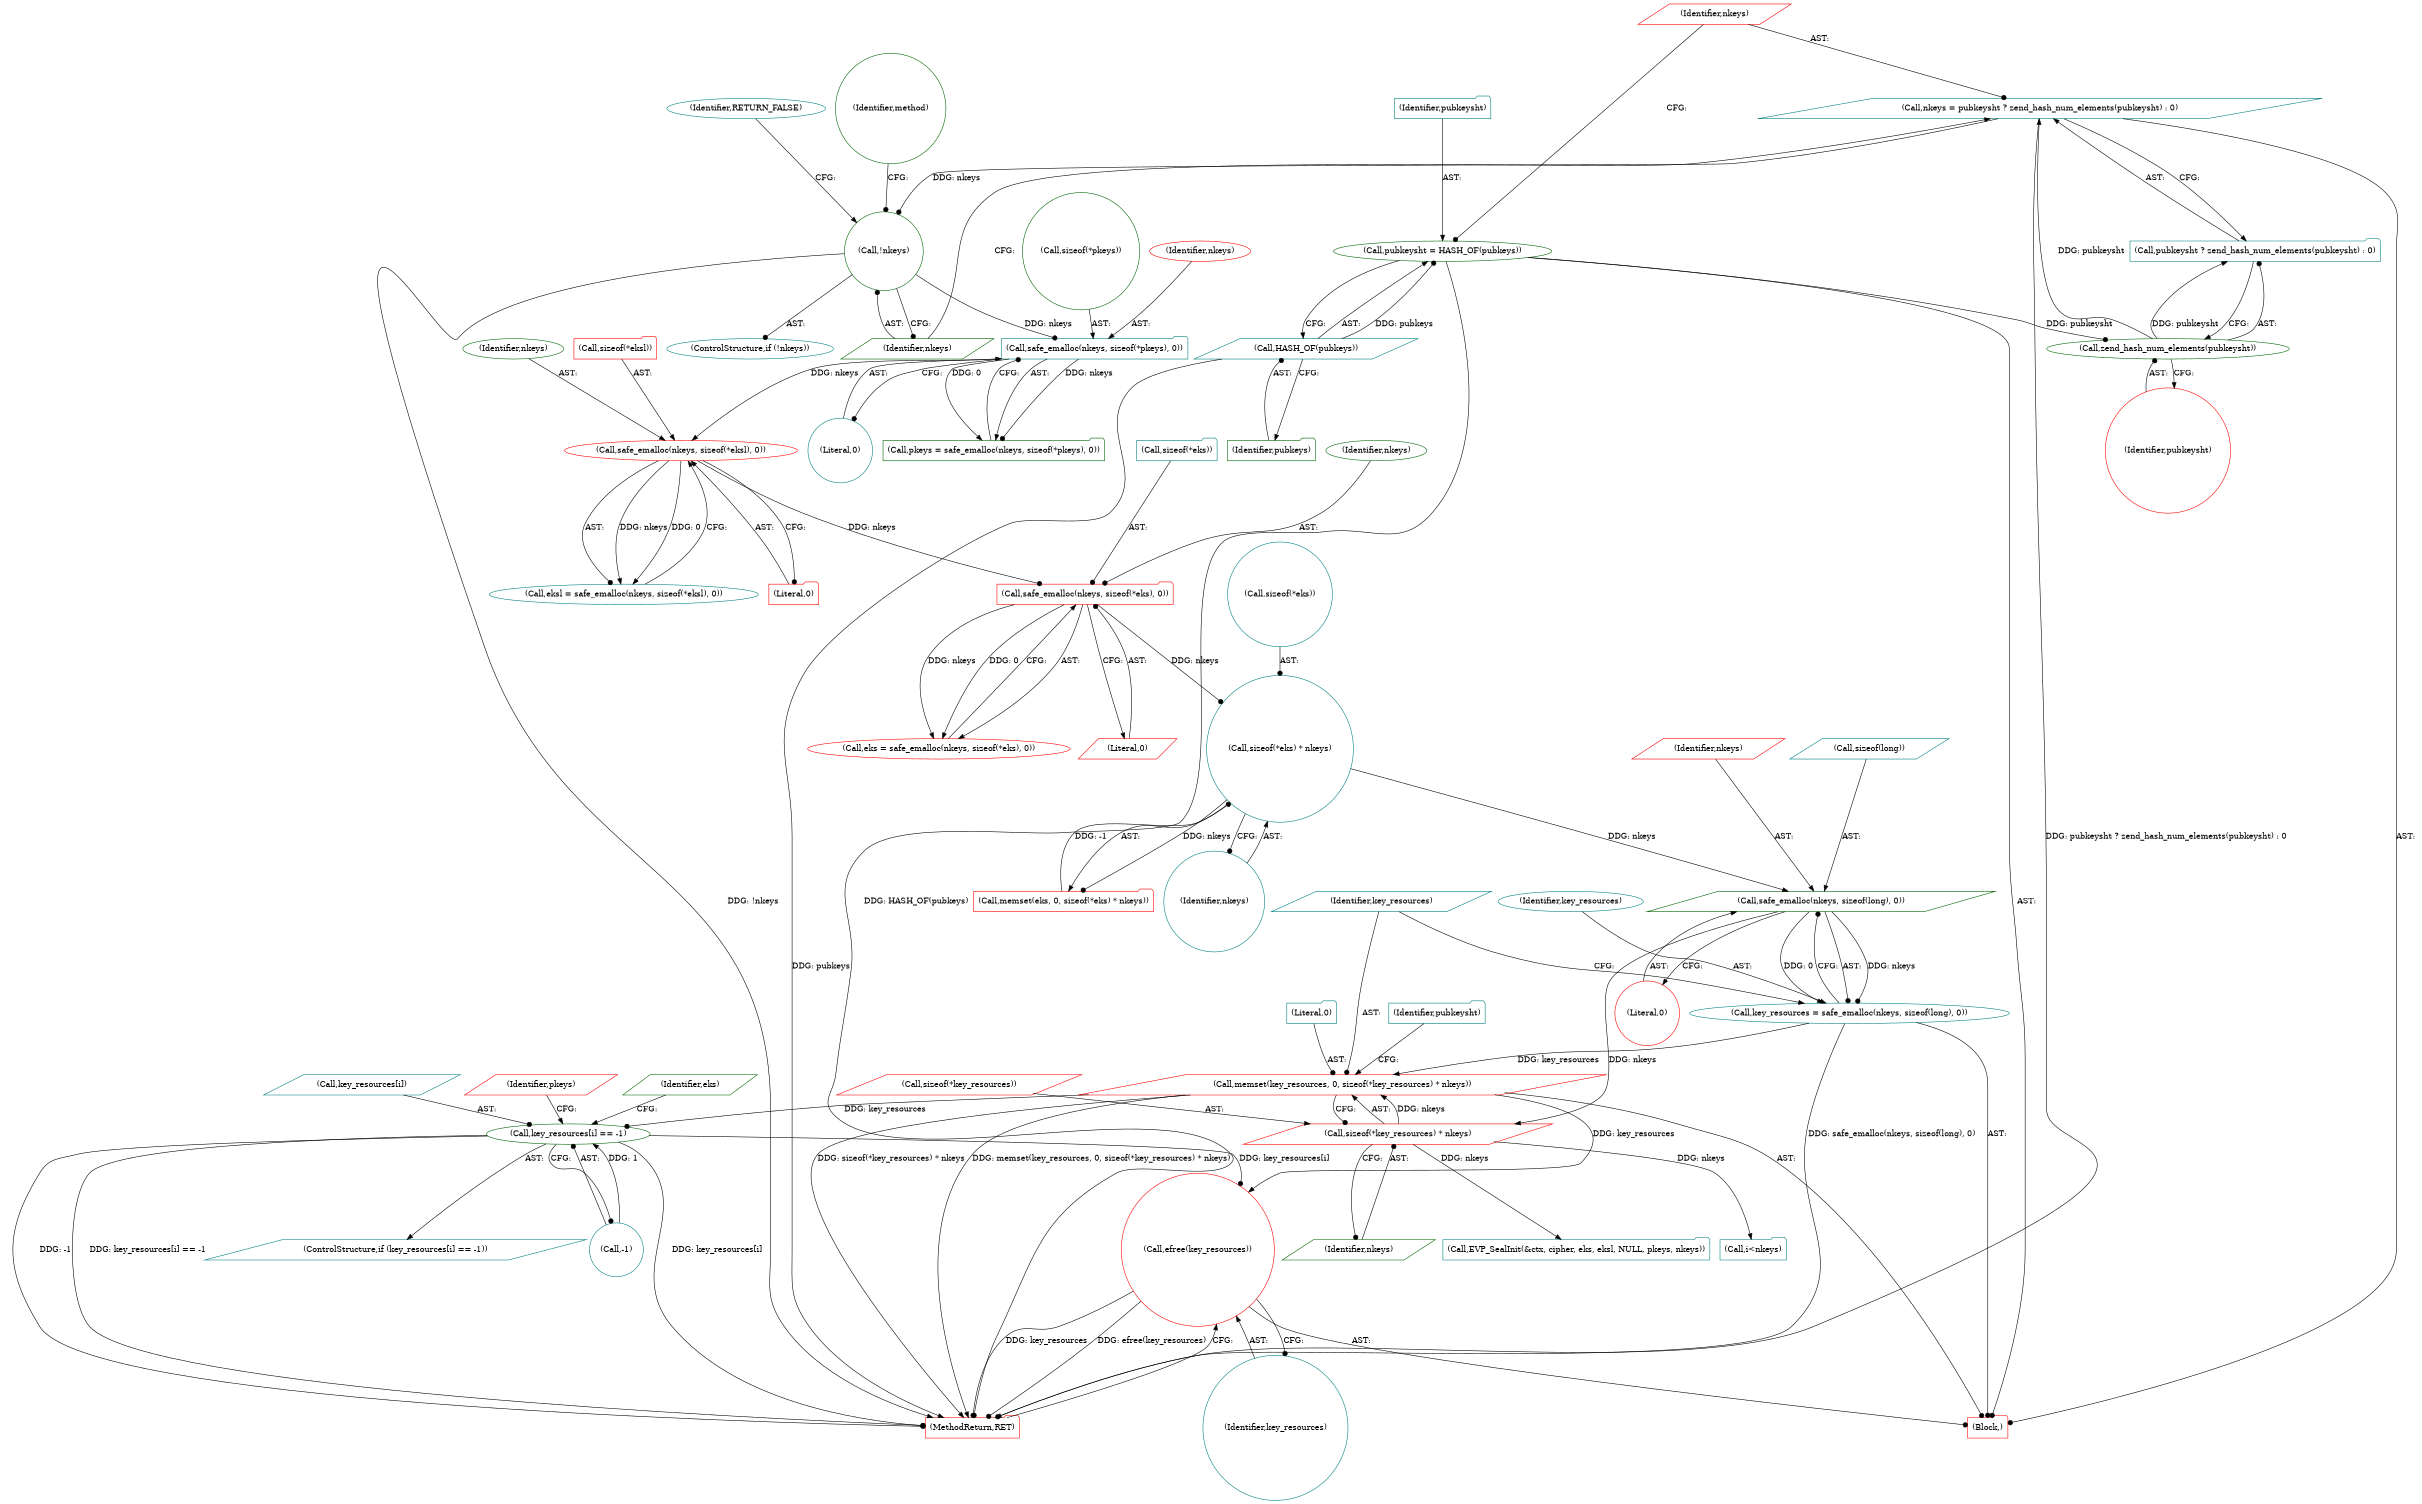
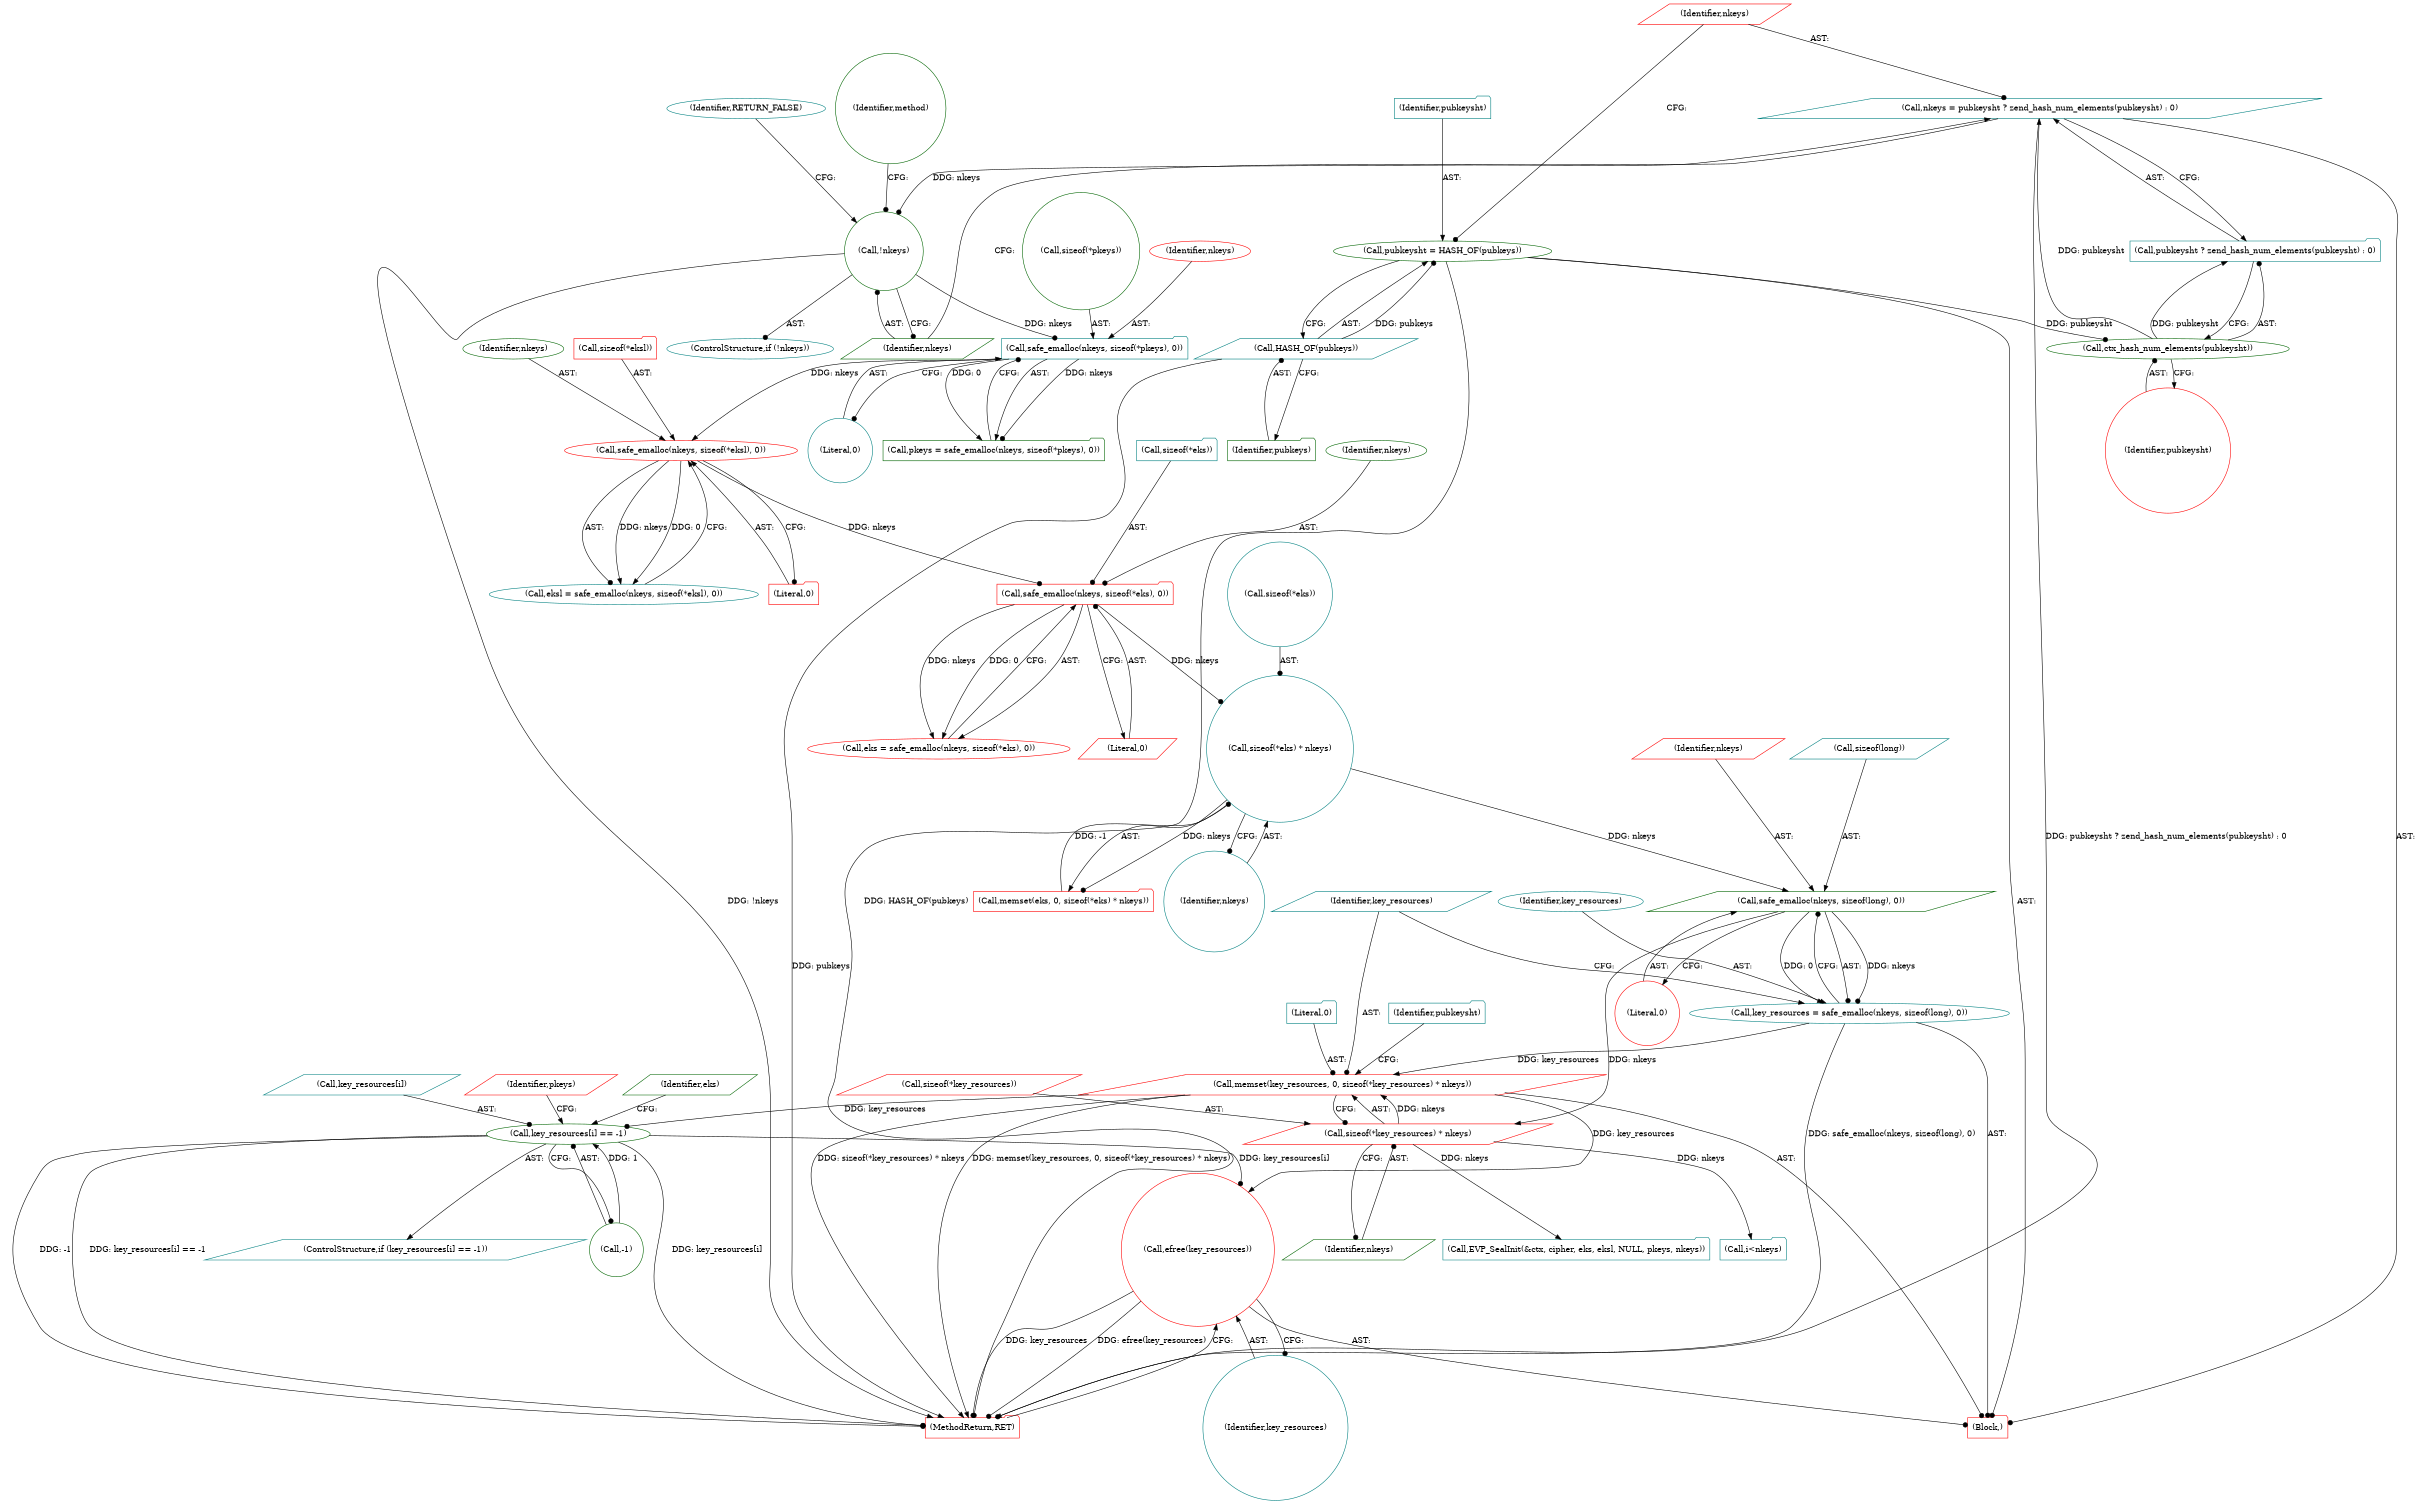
(2168, 349) -> (2168, 349)
(616, 1250) -> (616, 1250)
